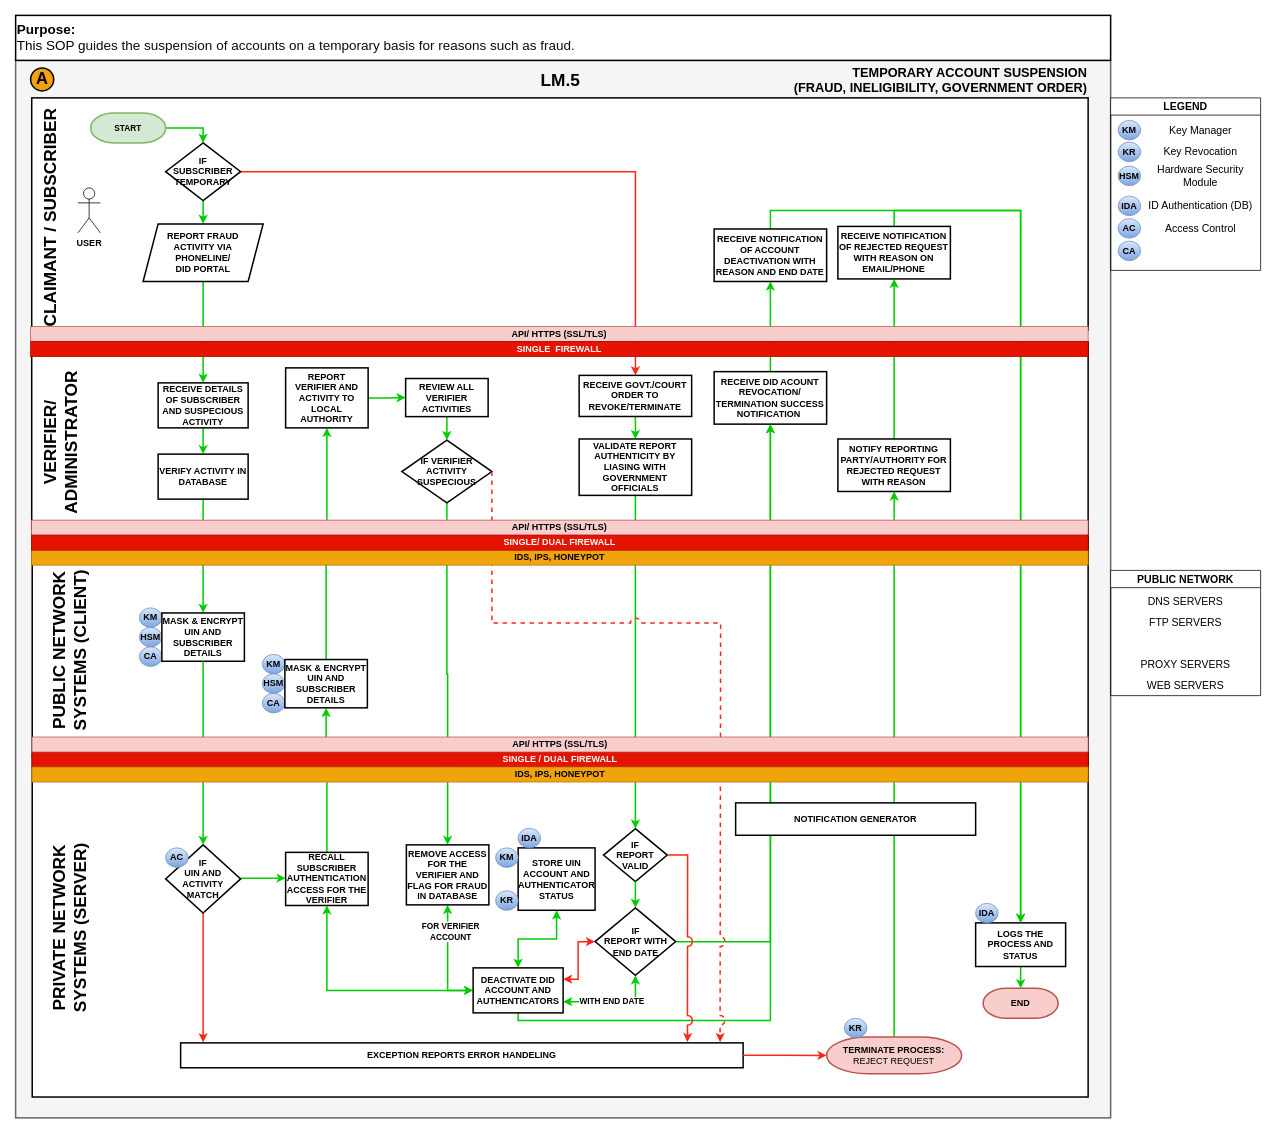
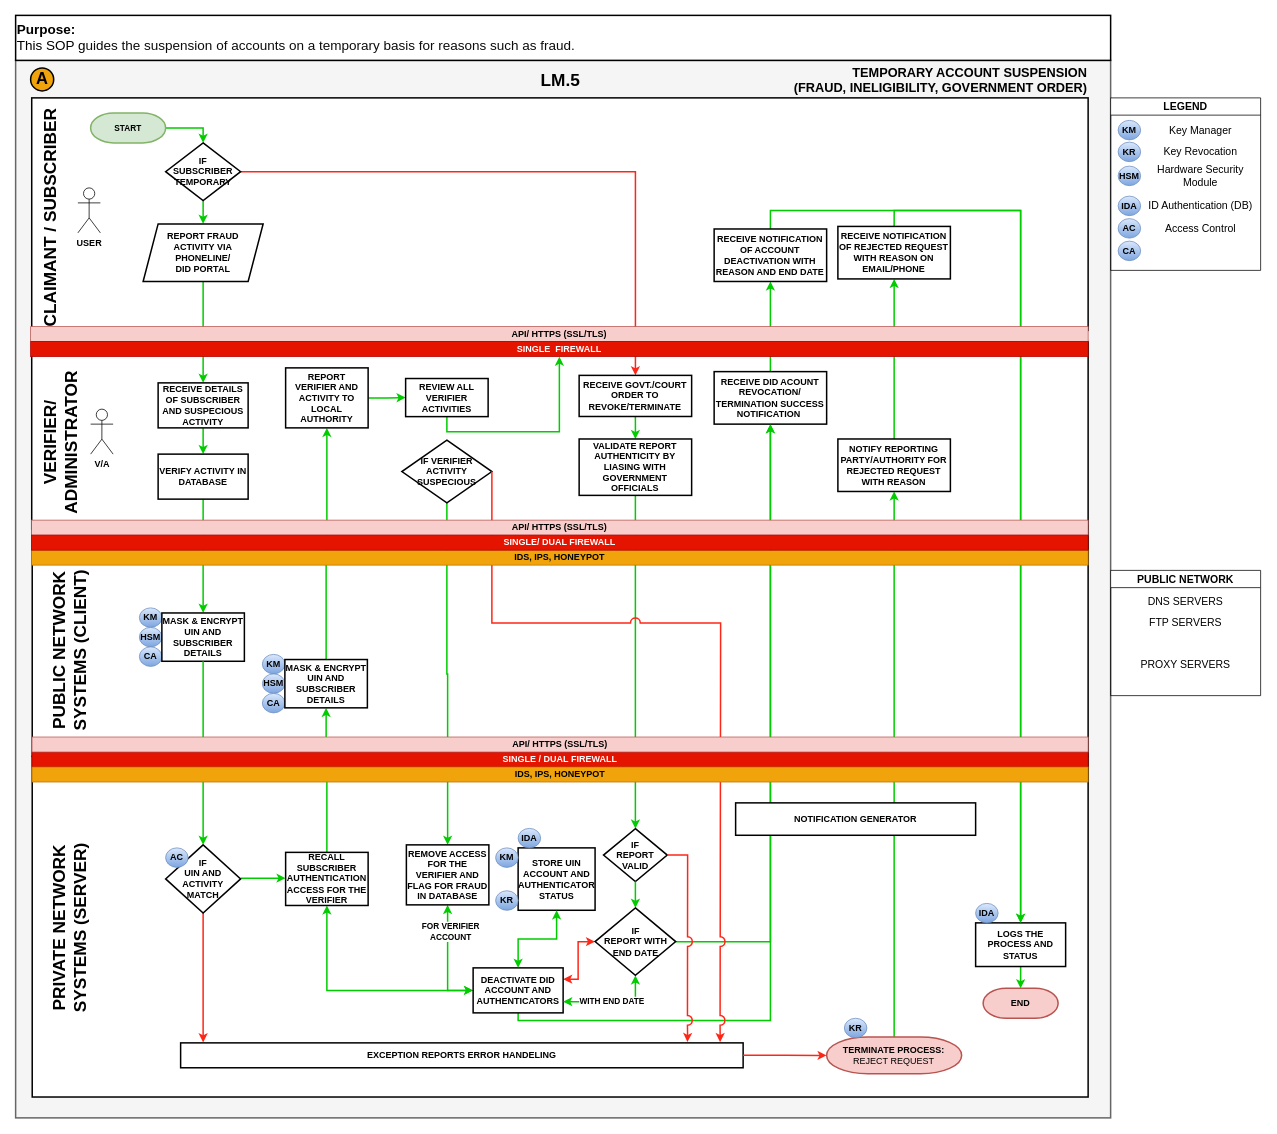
(447, 431) -> (535, 432)
none -> (102, 432)
(631, 620) -> (631, 620)
(1185, 685) -> none
